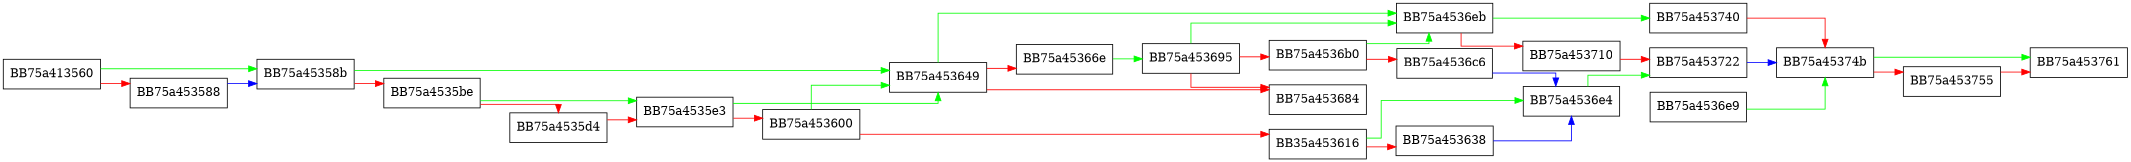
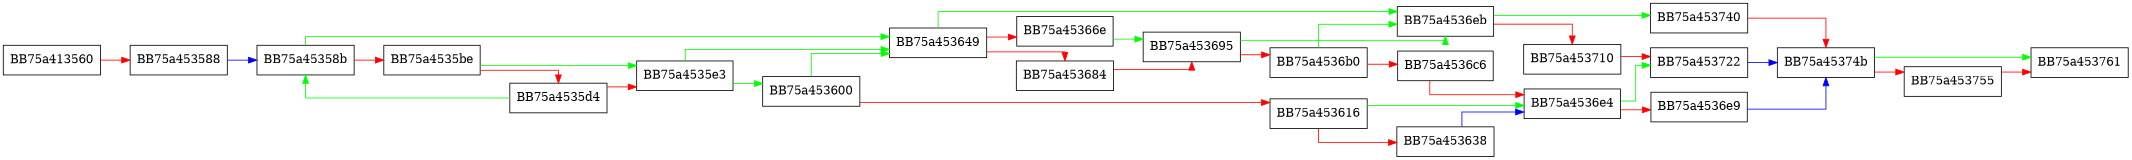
(175, 69) -> (400, 98)
(1527, 73) -> (1466, 95)
(1219, 87) -> (1153, 70)
(1798, 109) -> (1798, 109)
none -> (1632, 110)
(744, 118) -> (744, 84)
(1318, 144) -> (1319, 114)
